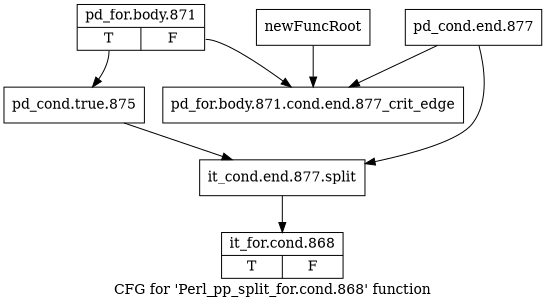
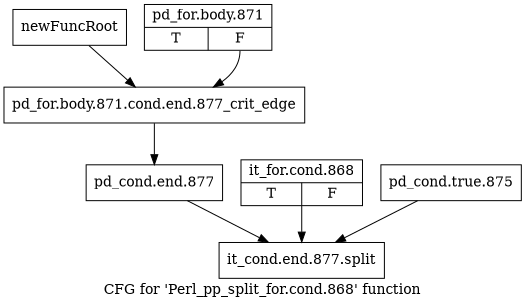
(398, 64) -> (154, 139)
(106, 66) -> none
(282, 209) -> (302, 219)
